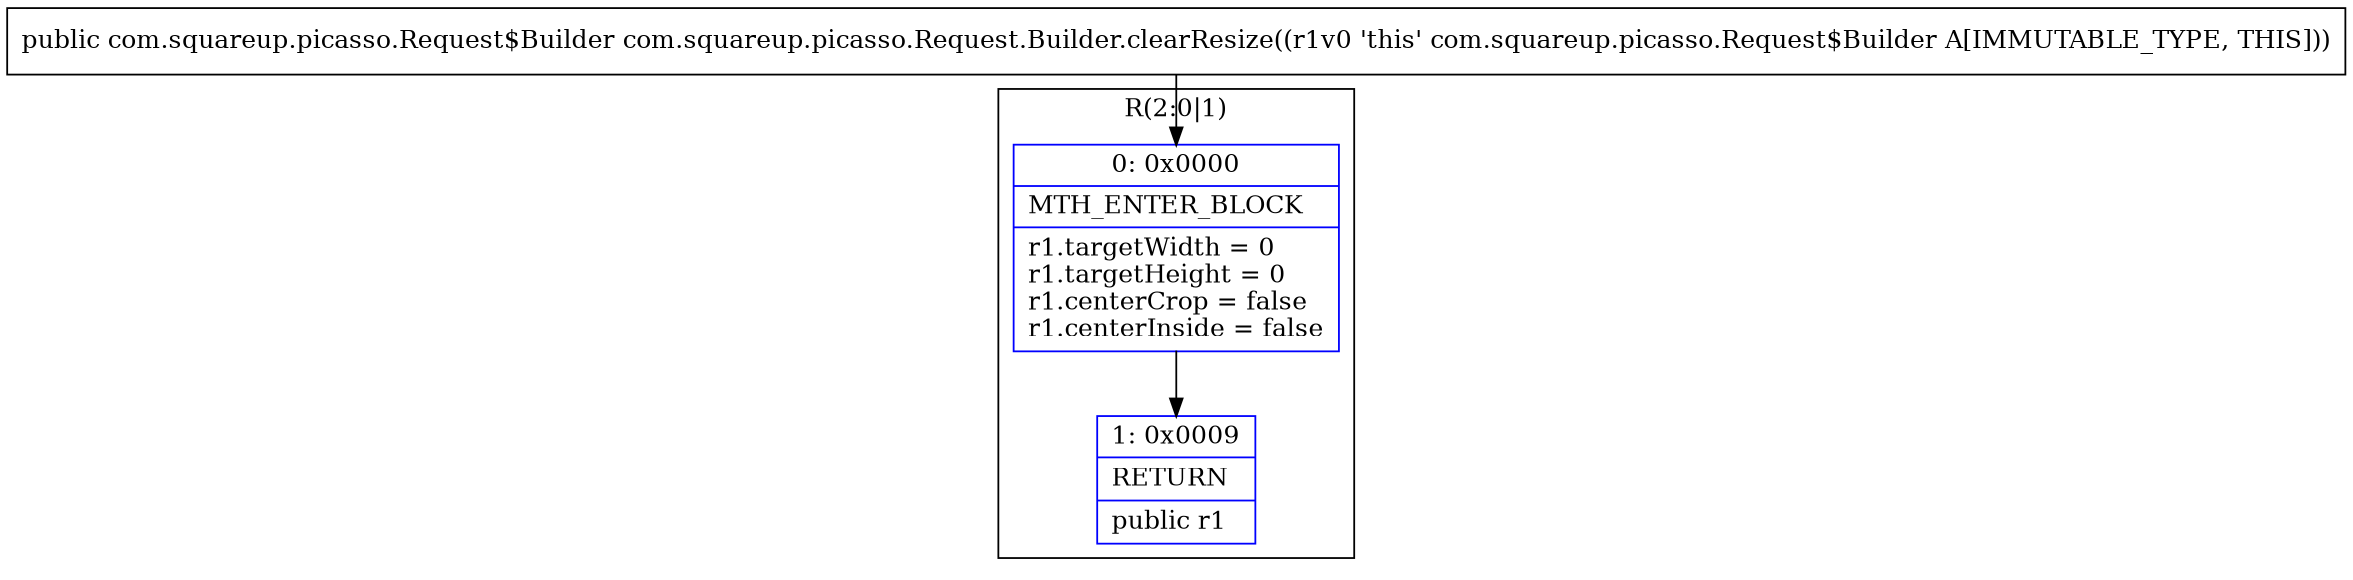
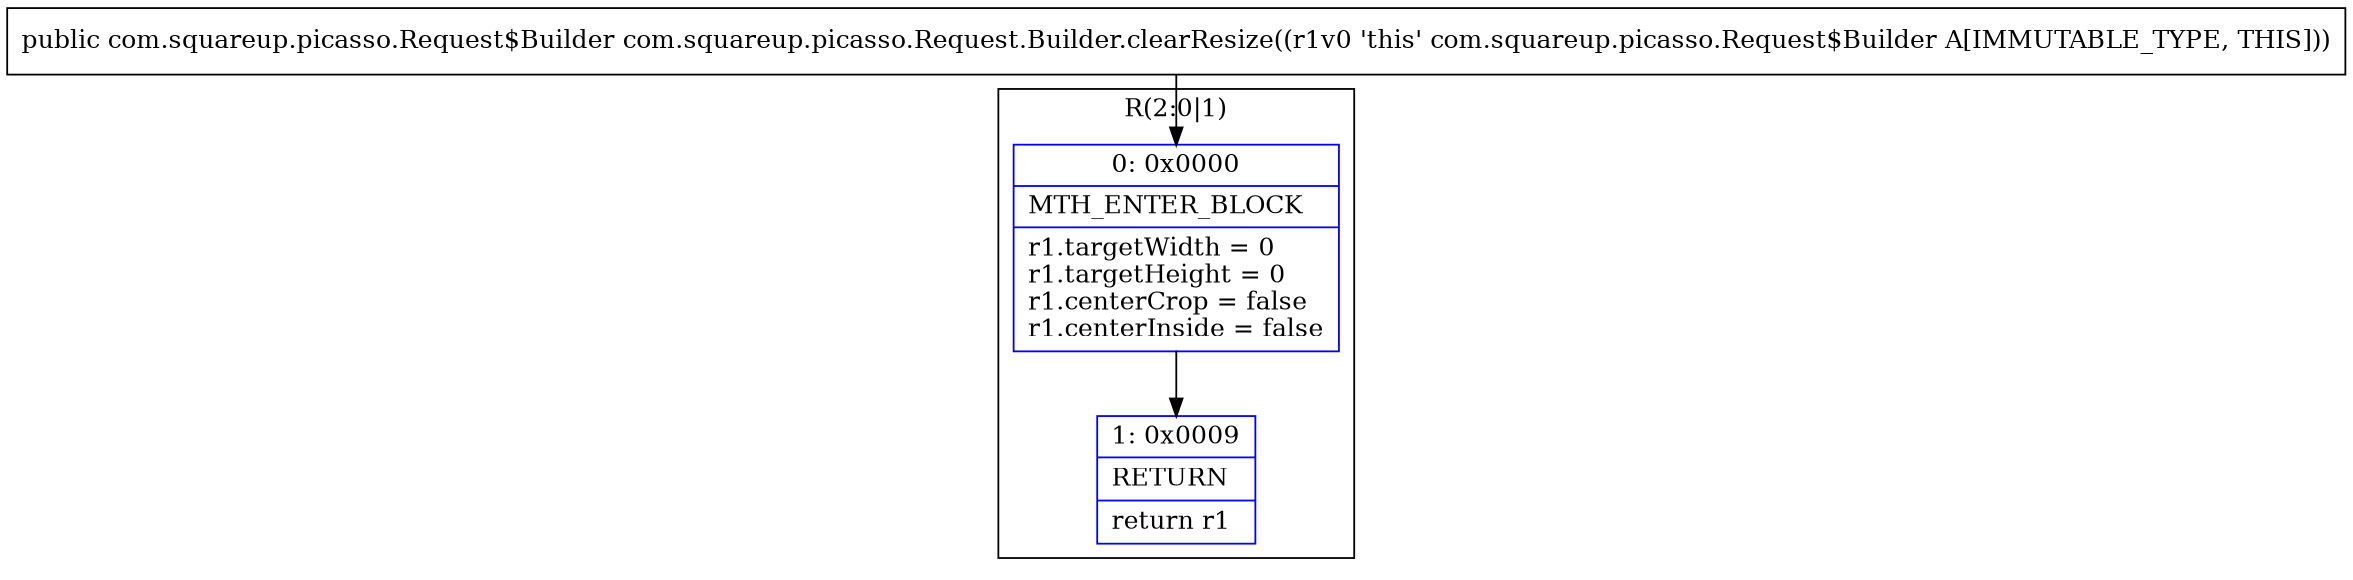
(1169, 521) -> (1172, 521)
